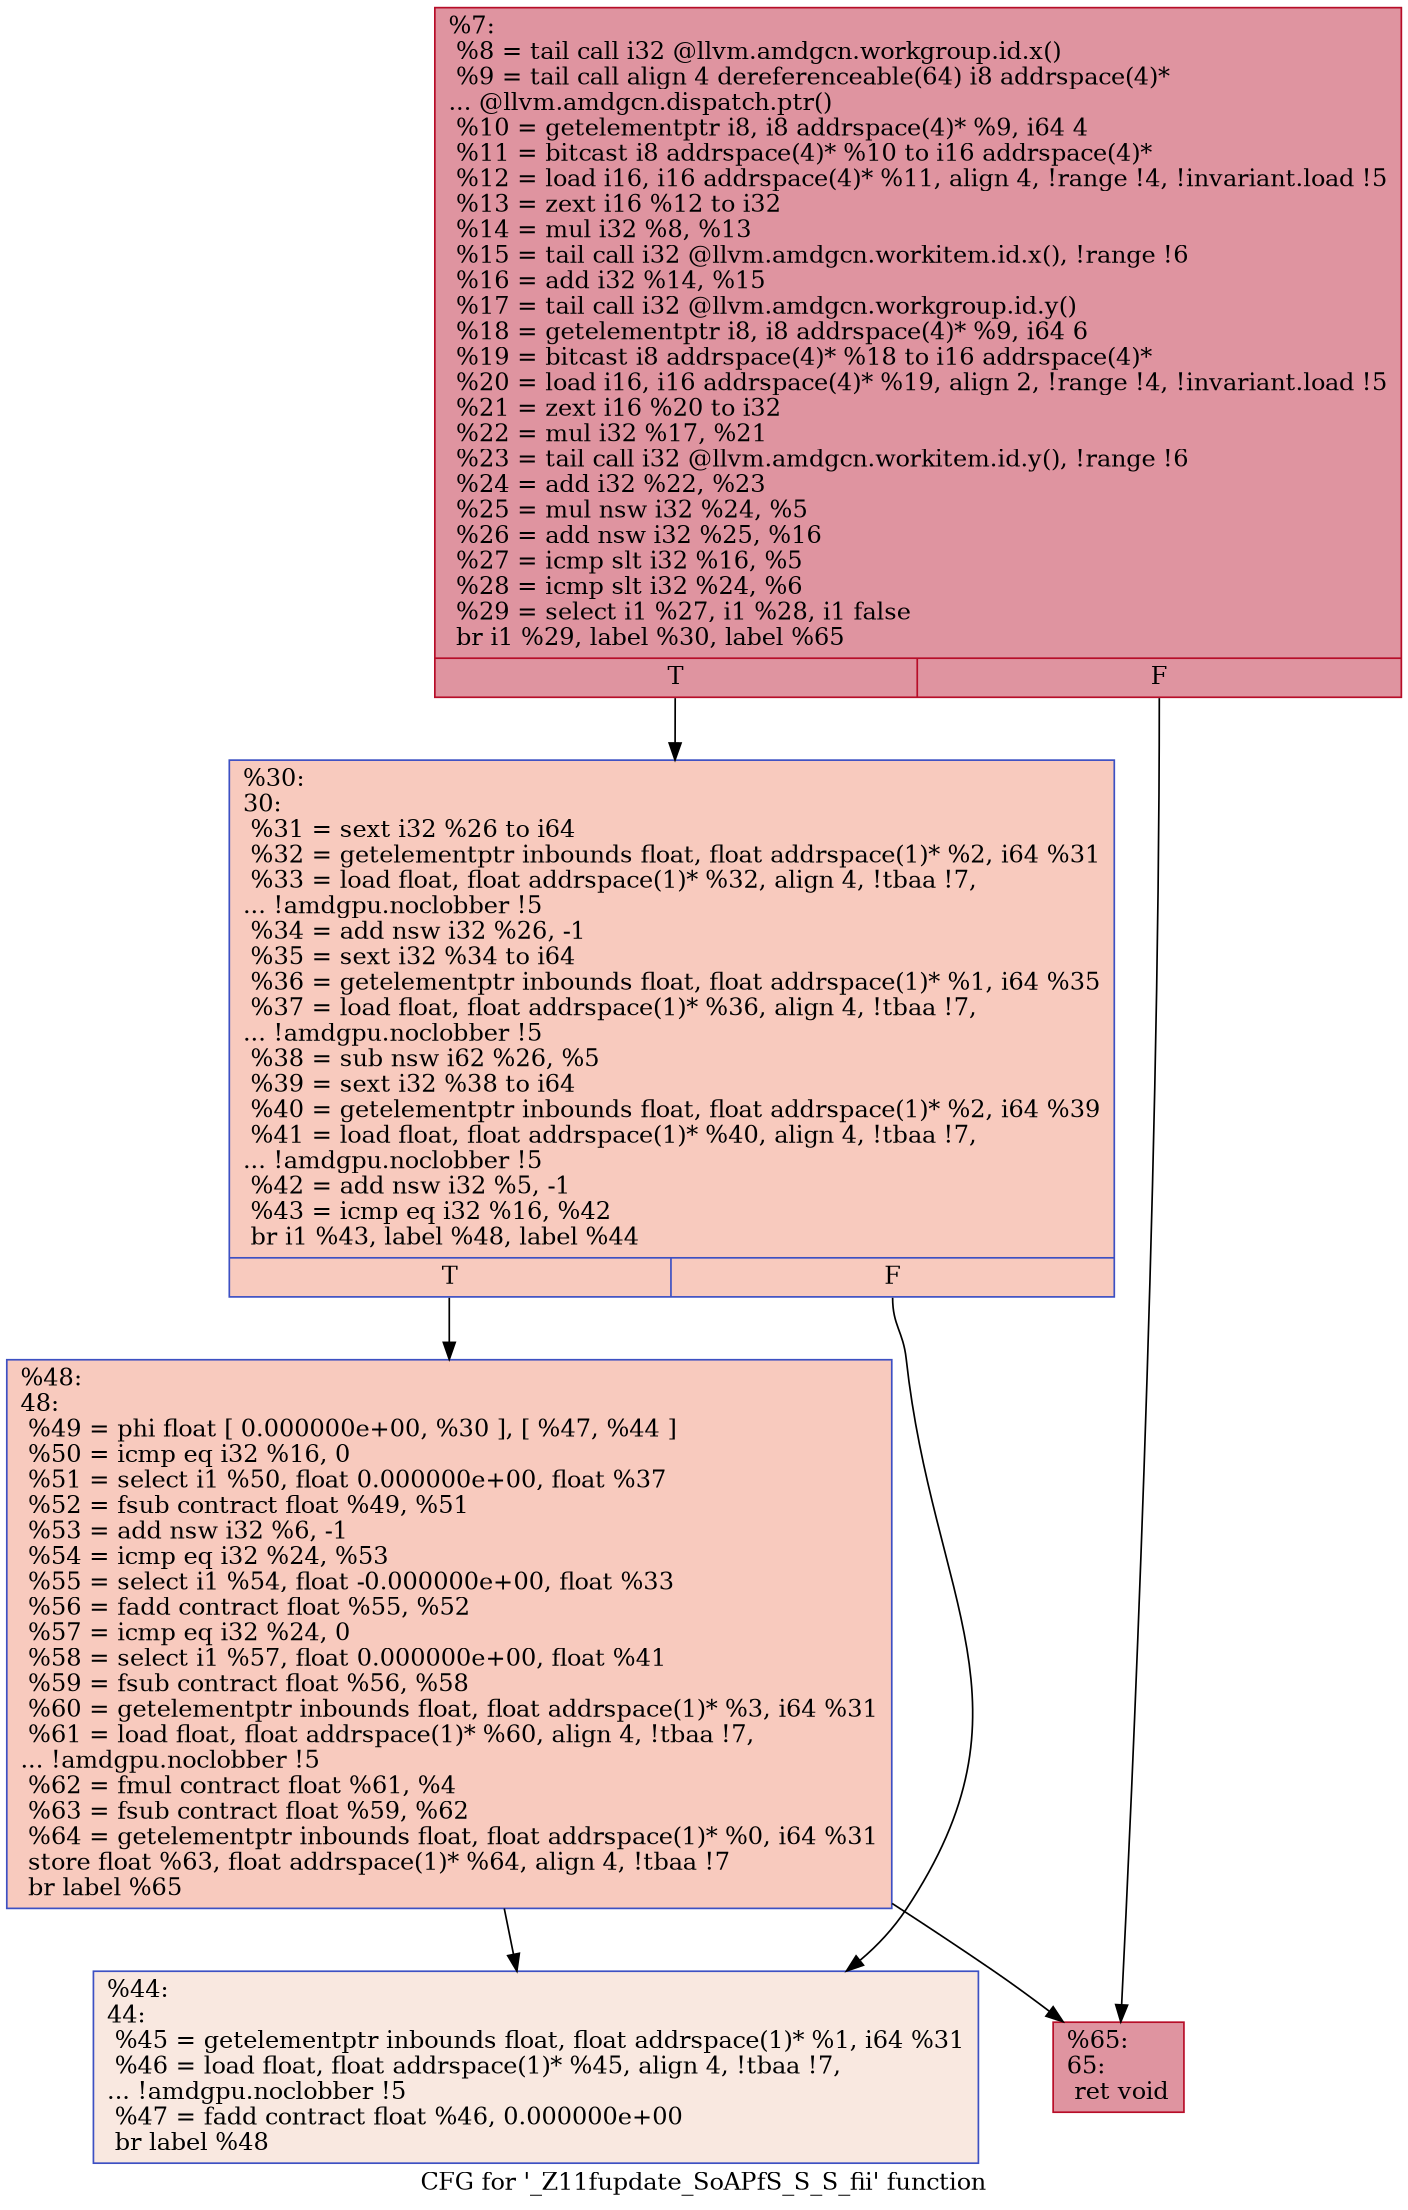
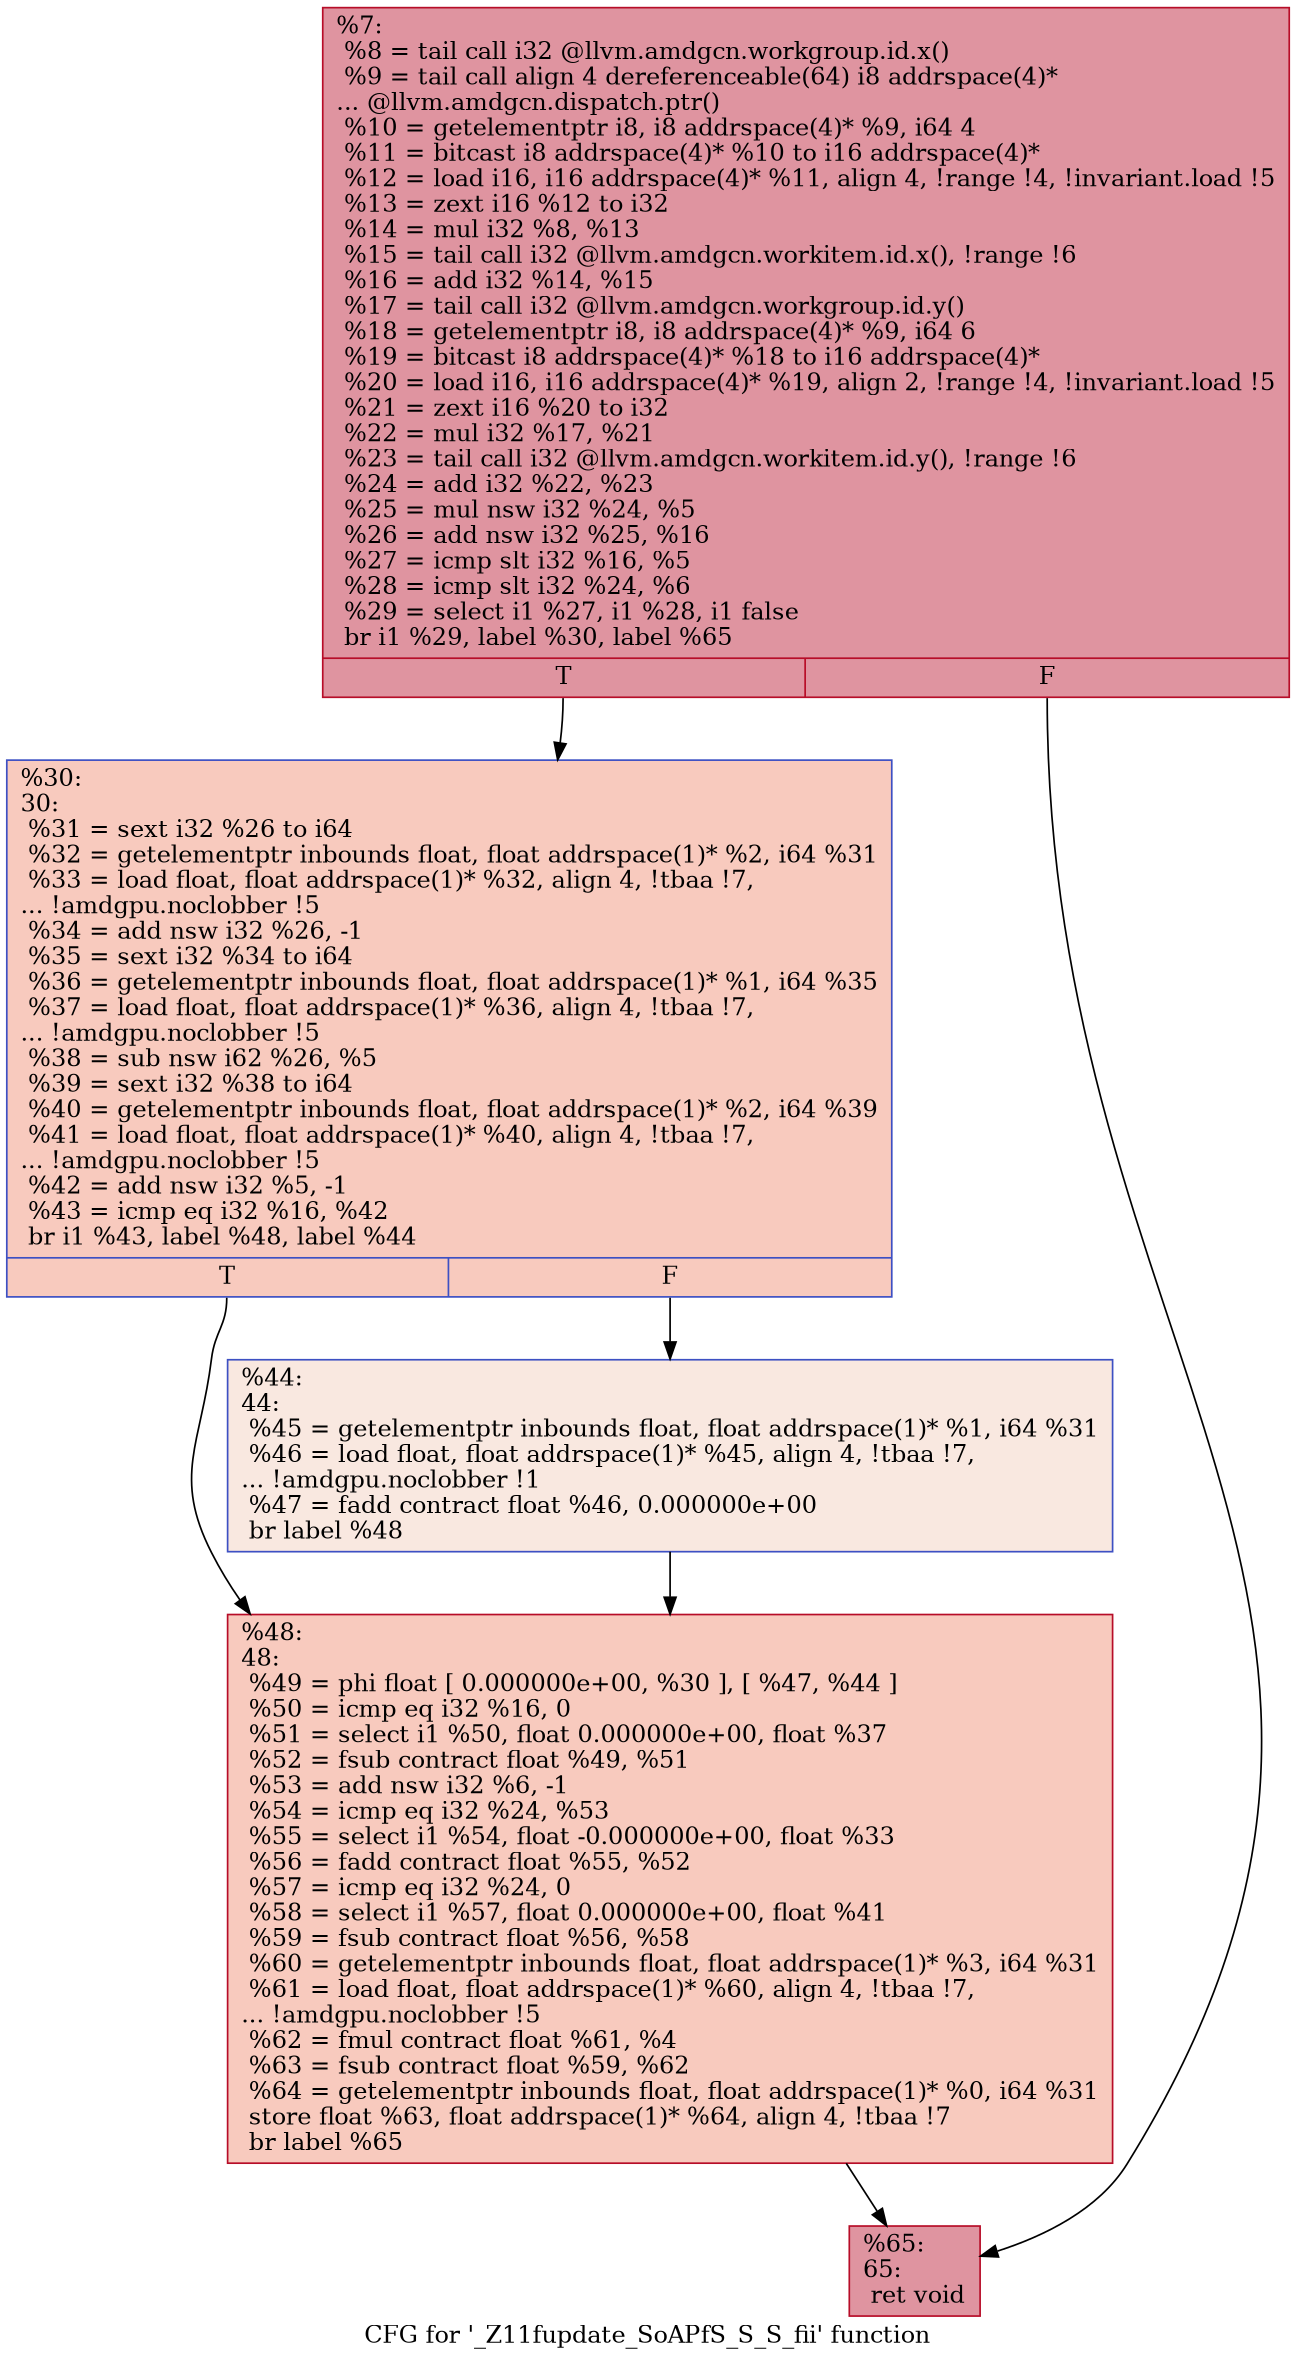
(449, 1634) -> (670, 1889)
(509, 1931) -> (670, 1574)
(257, 2092) -> (392, 1480)
